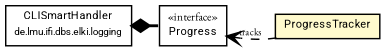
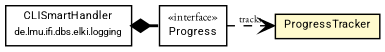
(258, 39) -> (243, 26)
